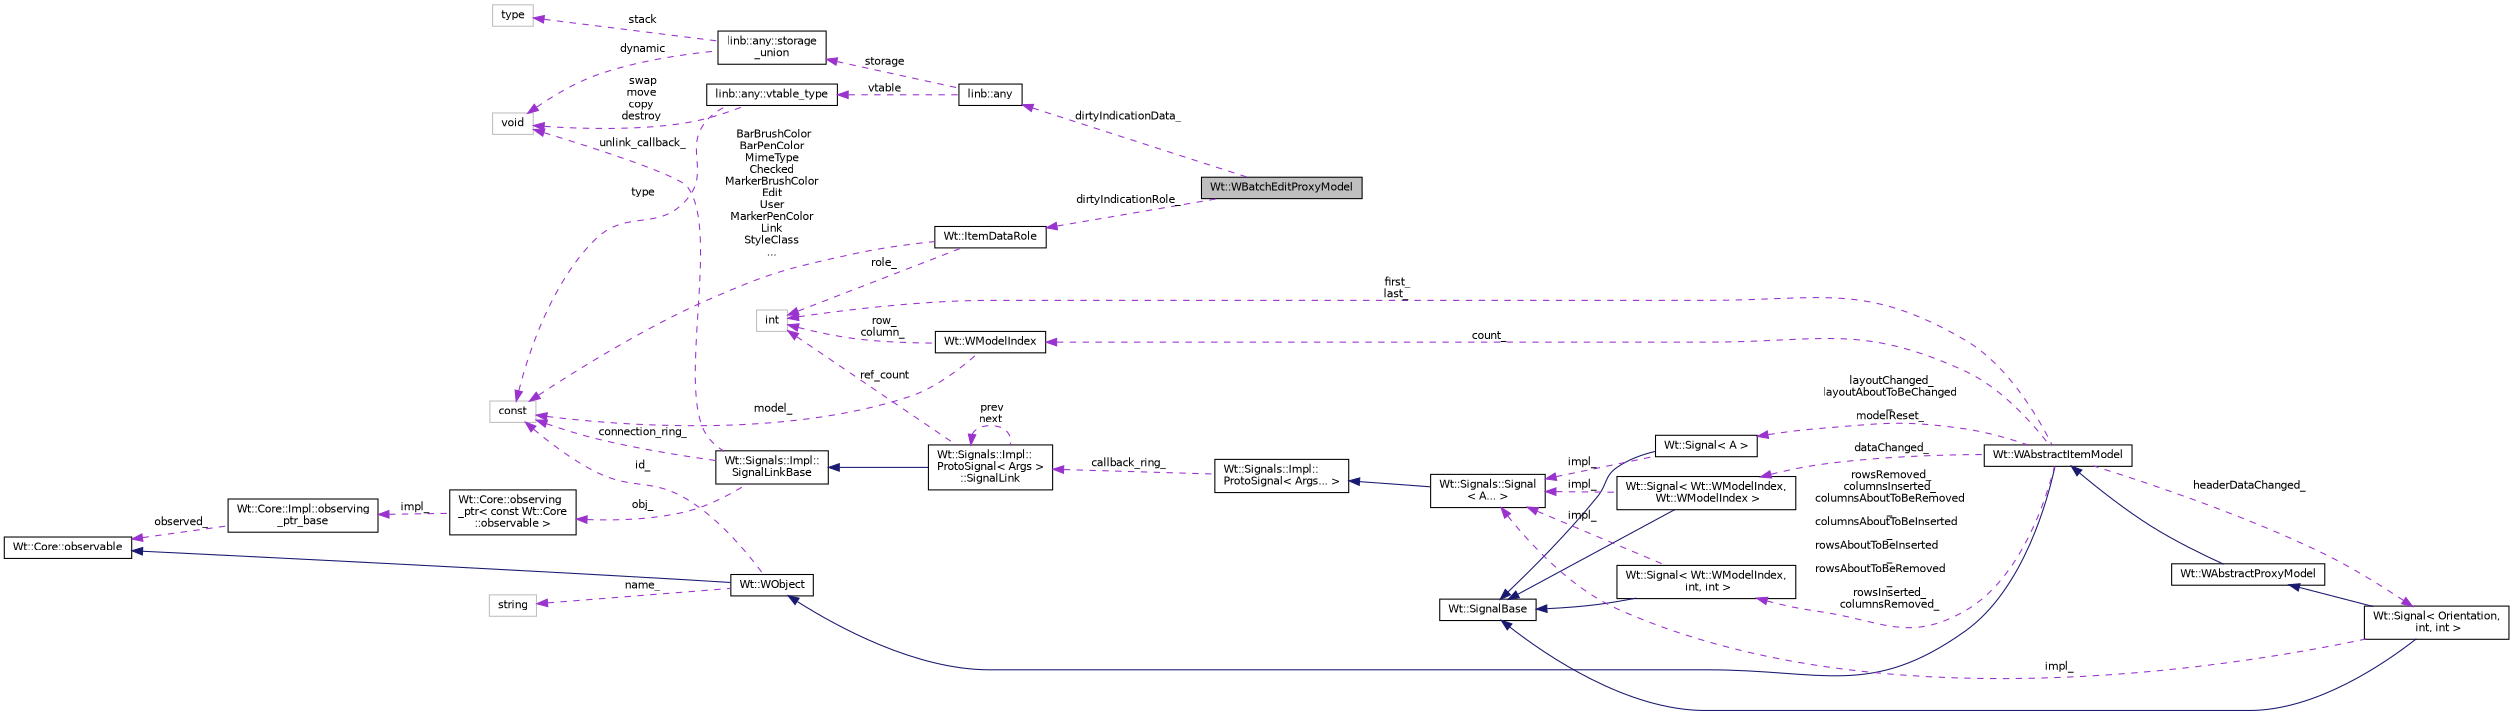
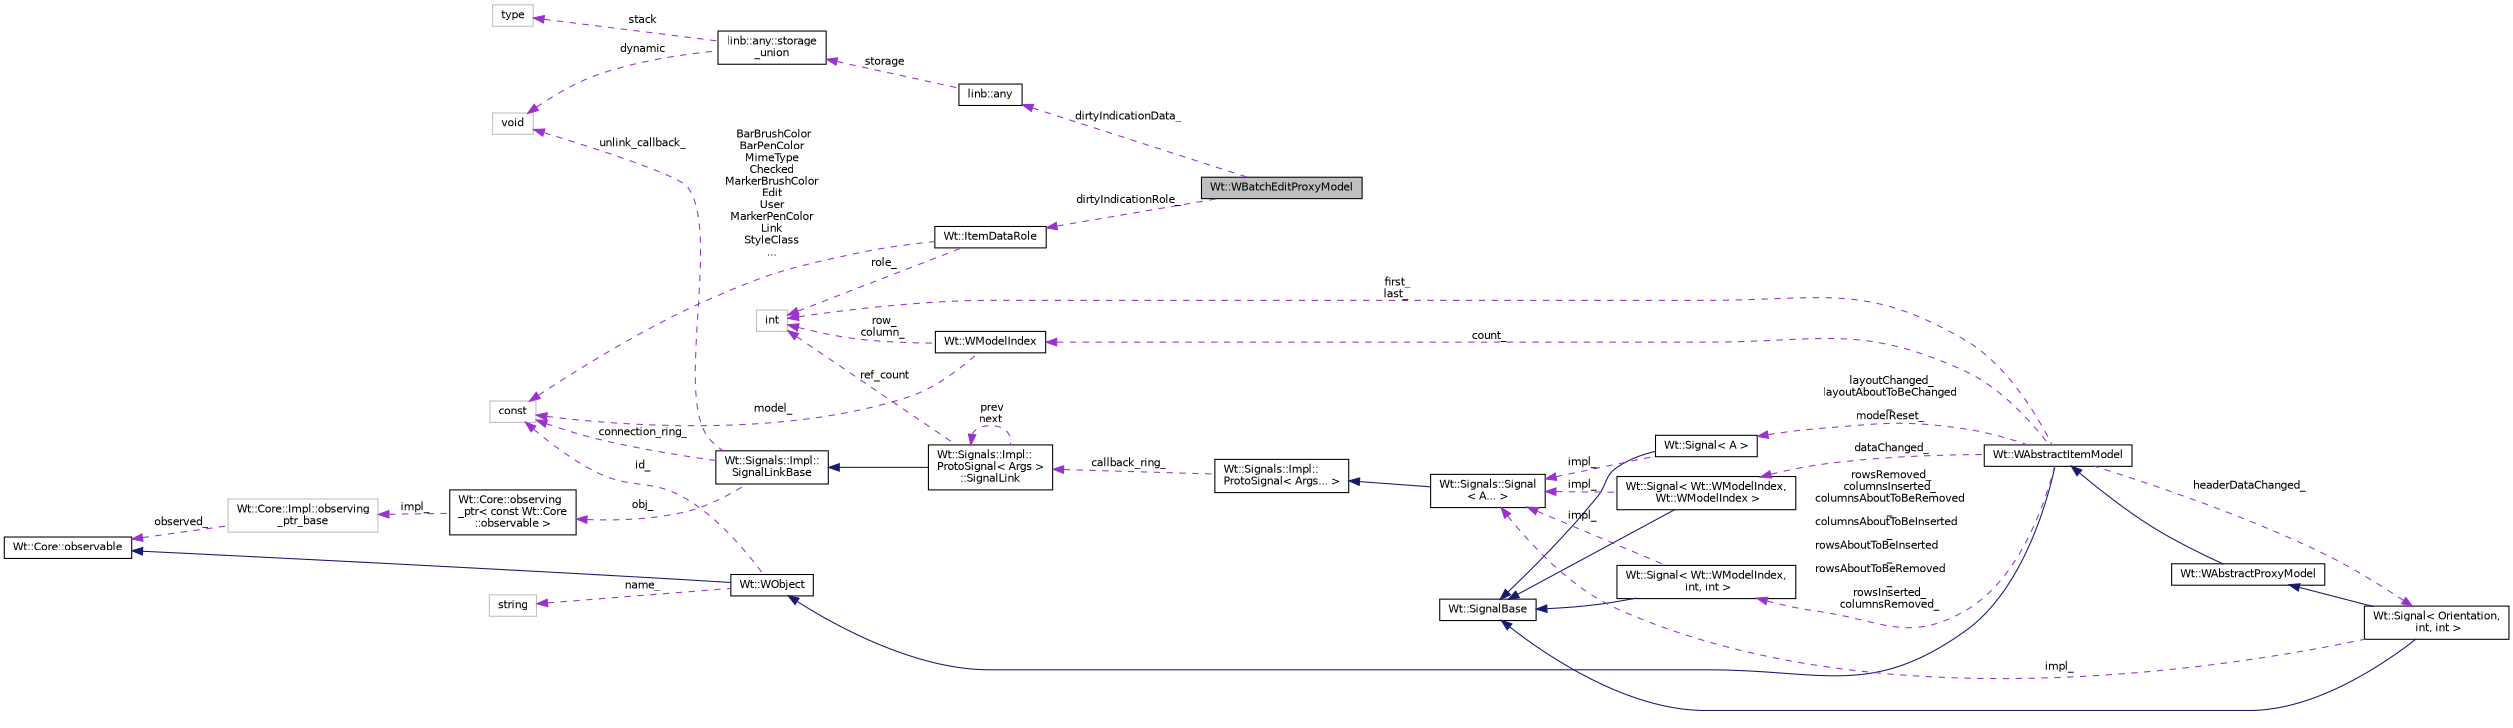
(772, 95) -> none
(303, 516) -> (303, 516)
